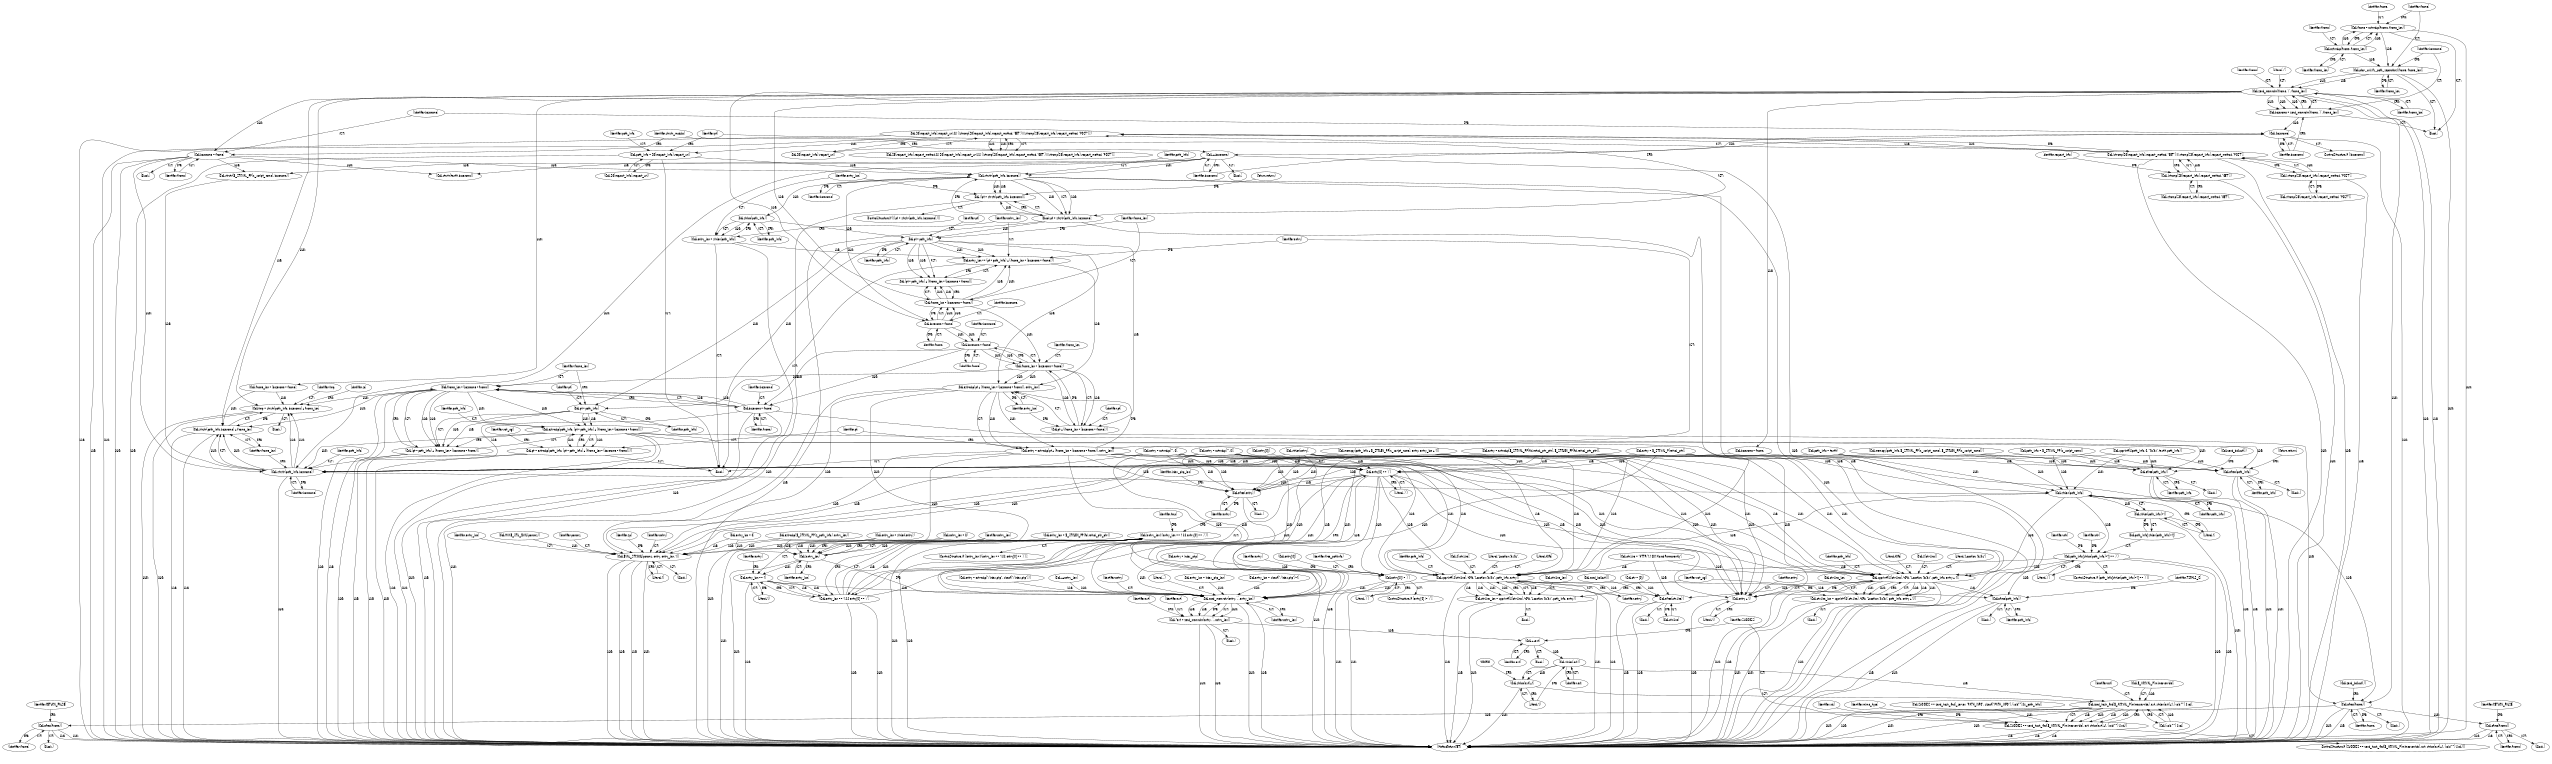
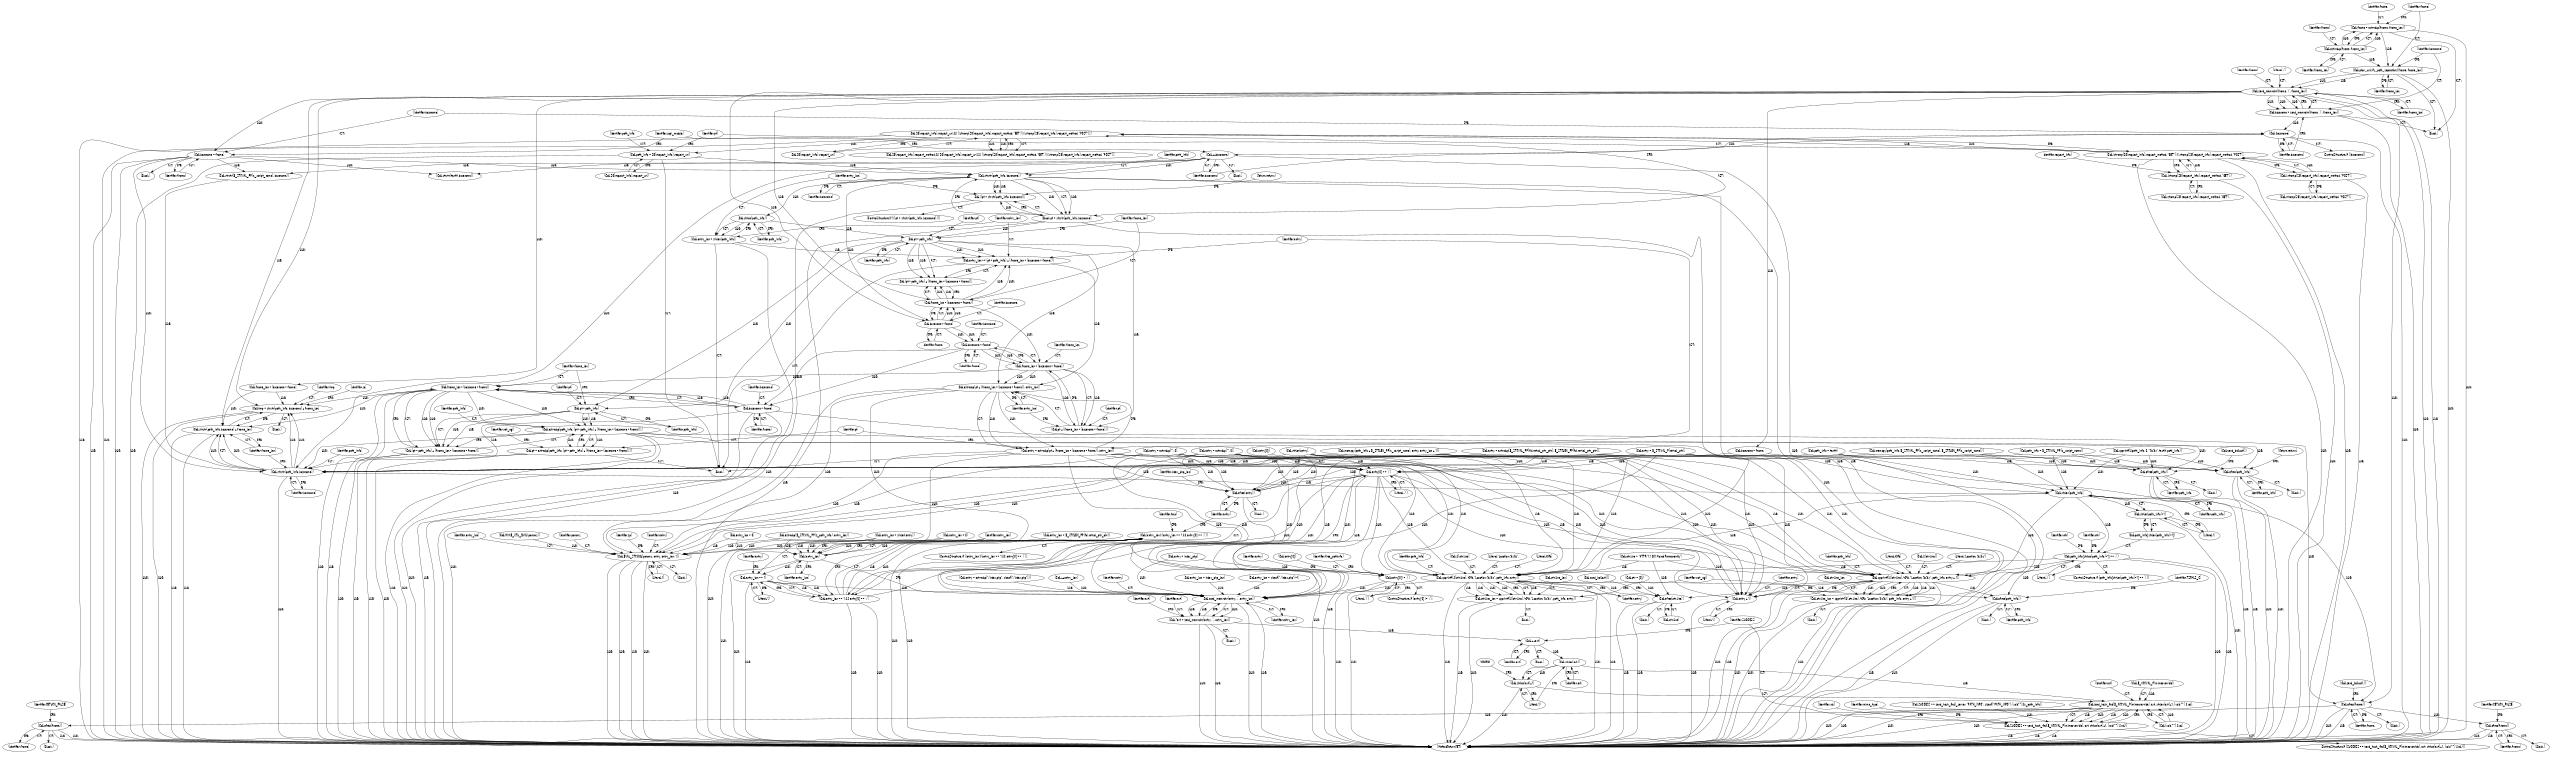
(670, 134) -> (670, 134)
(1160, 578) -> none
none -> (2420, 723)
